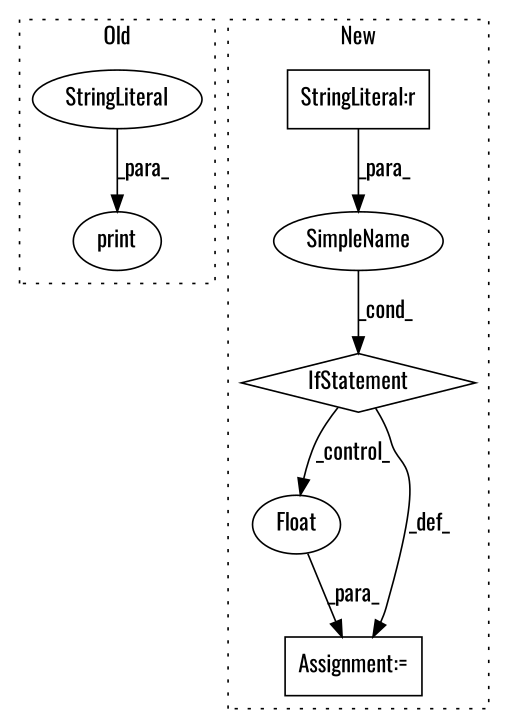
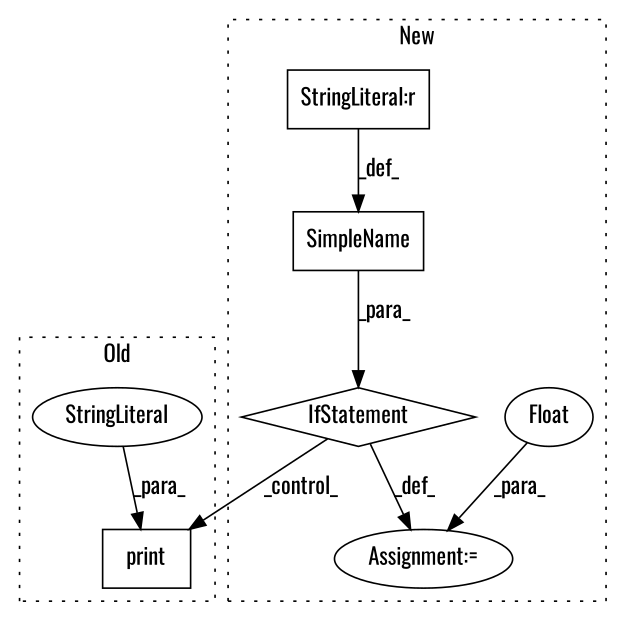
(384, 170) -> (379, 170)
(117, 241) -> (147, 559)
(358, 241) -> (358, 241)
(386, 312) -> (384, 312)
(316, 441) -> (265, 479)
(354, 666) -> (424, 559)
